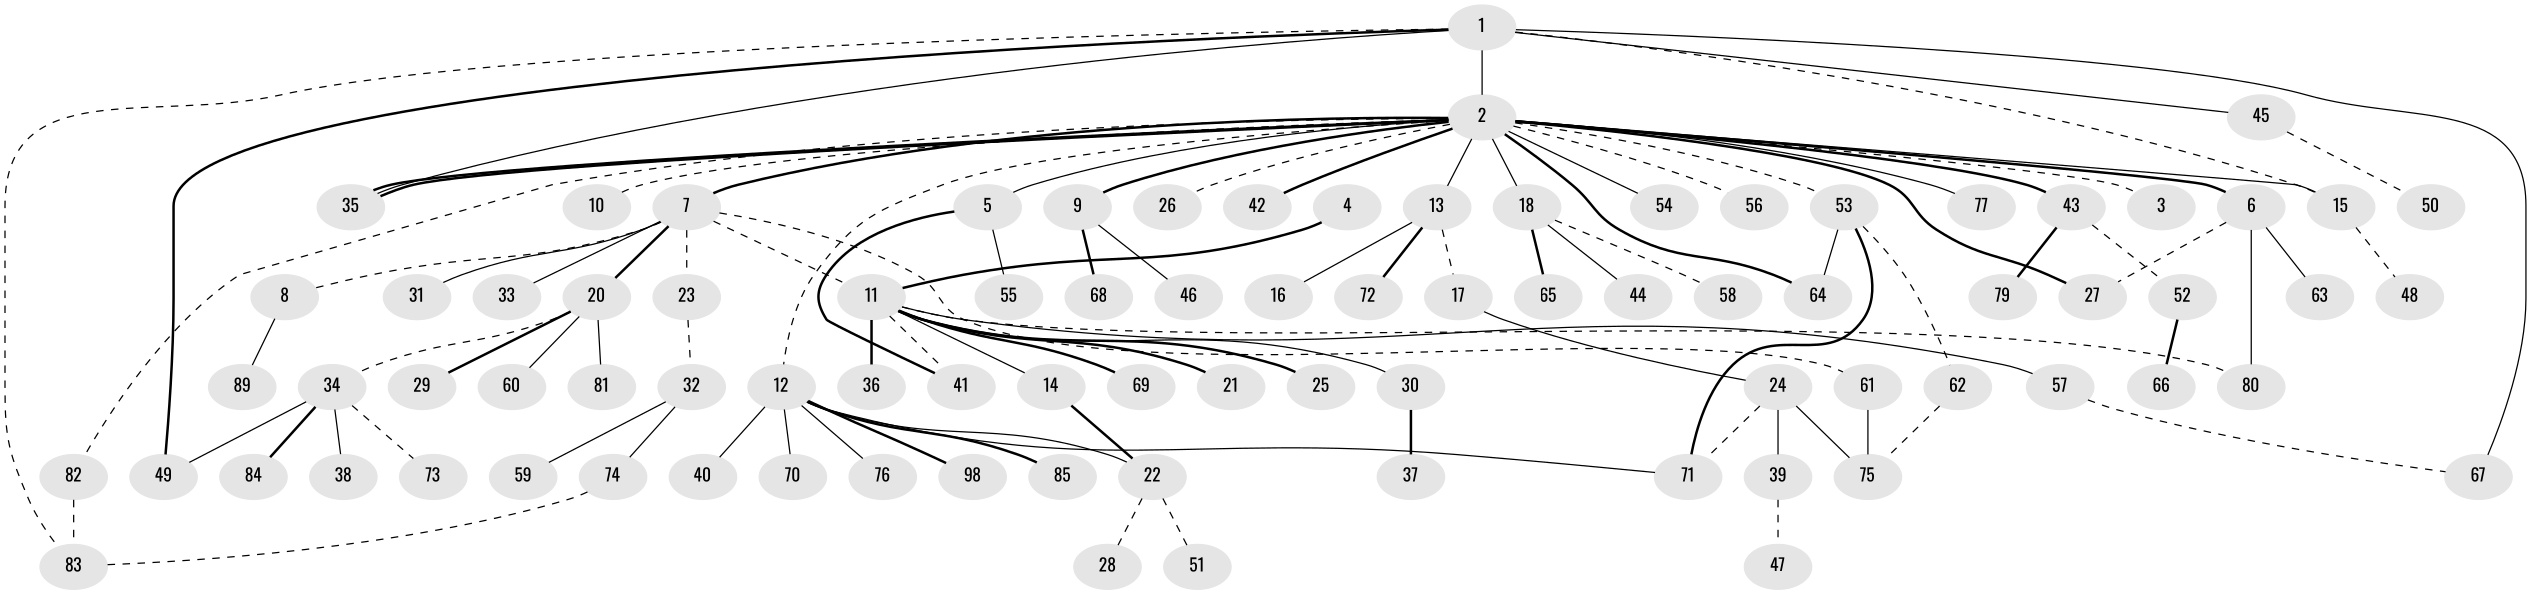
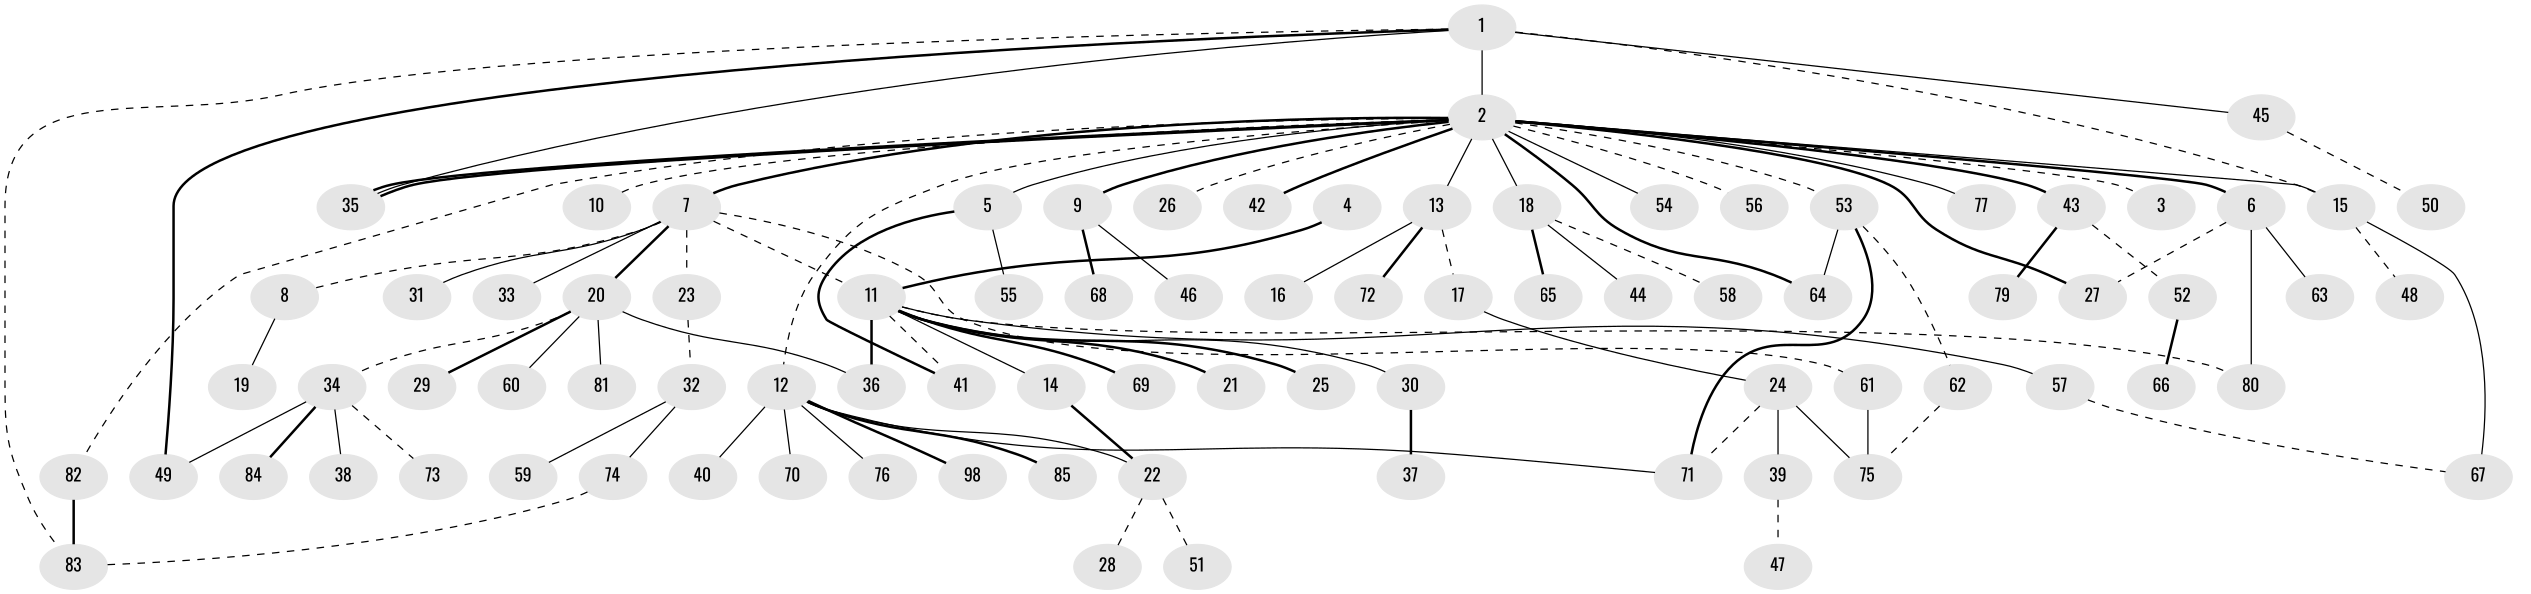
(2175, 72) -> (2472, 312)
none -> (734, 342)
(242, 387) -> (242, 387)
(74, 522) -> (74, 522)
